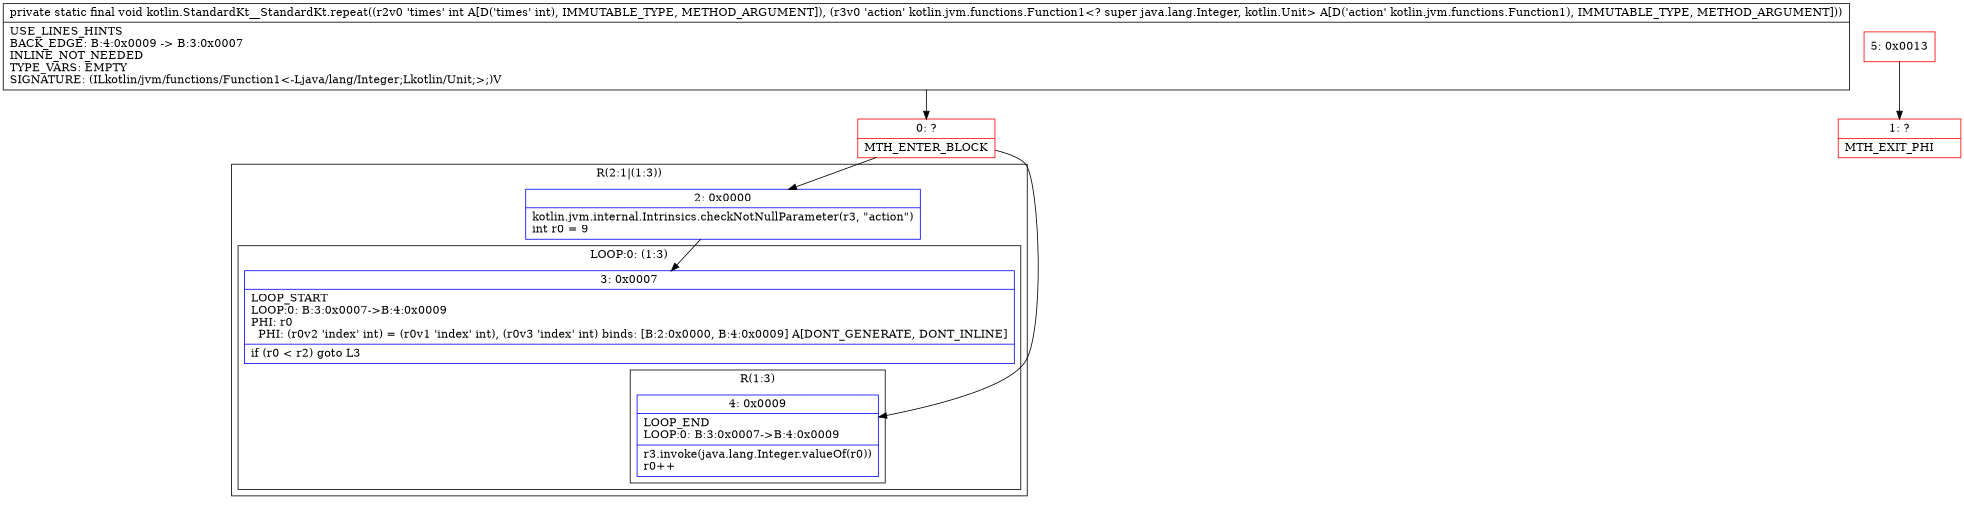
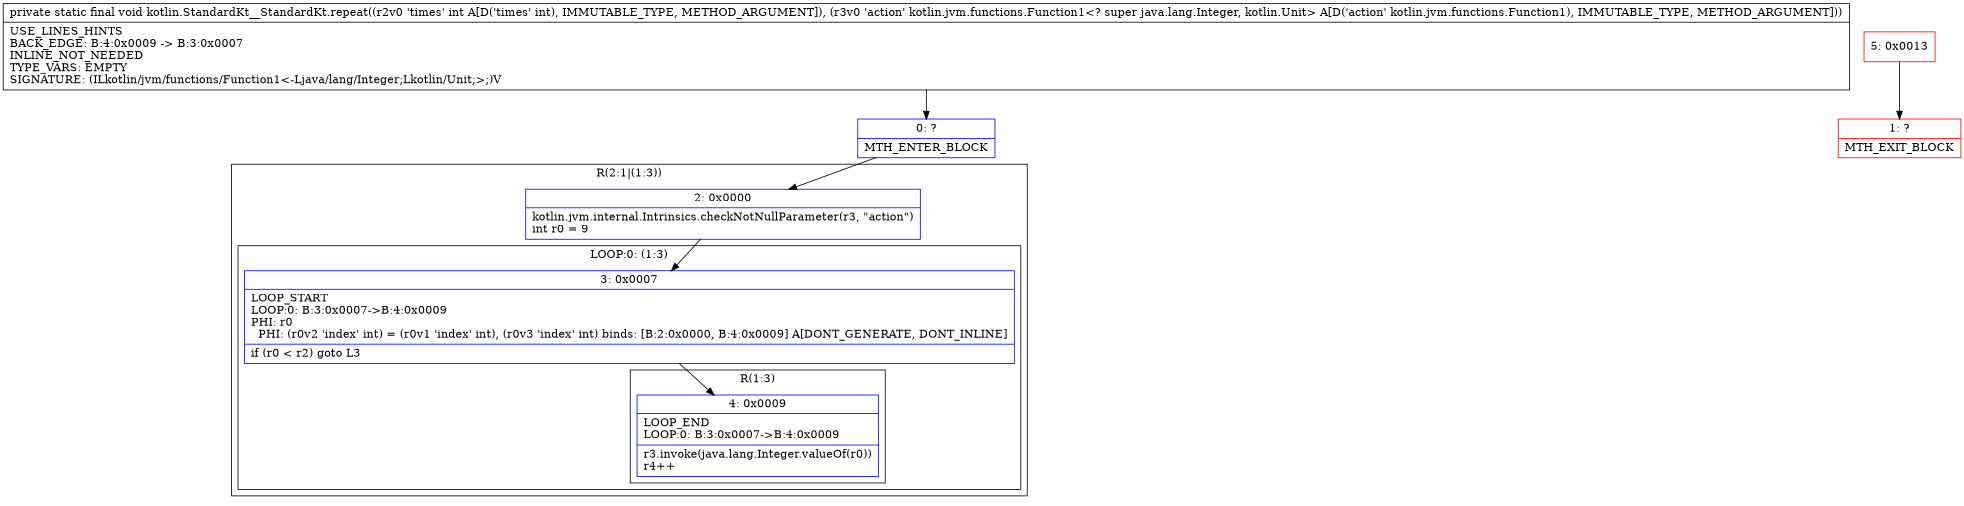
(926, 138) -> (926, 138)
(1889, 148) -> (1900, 148)
(1035, 321) -> (694, 376)
(660, 466) -> (660, 466)
